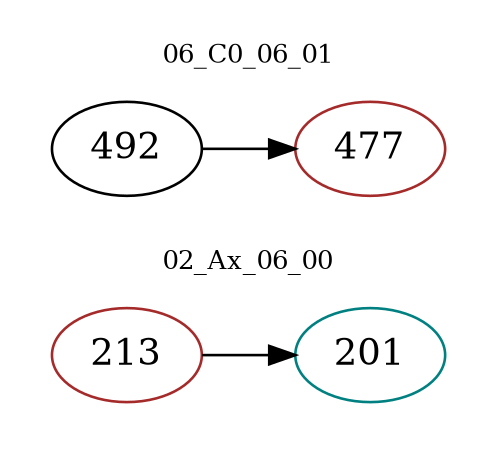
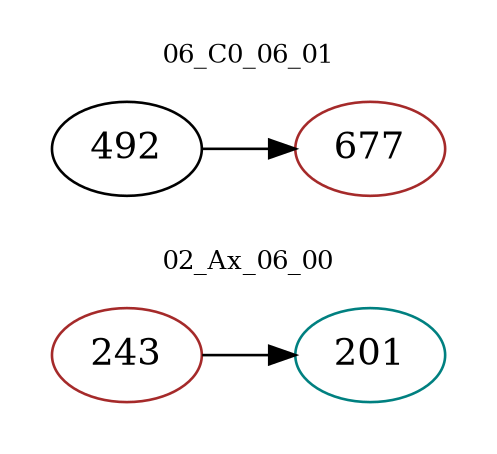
(370, 149) -> (370, 149)
(127, 355) -> (127, 355)
